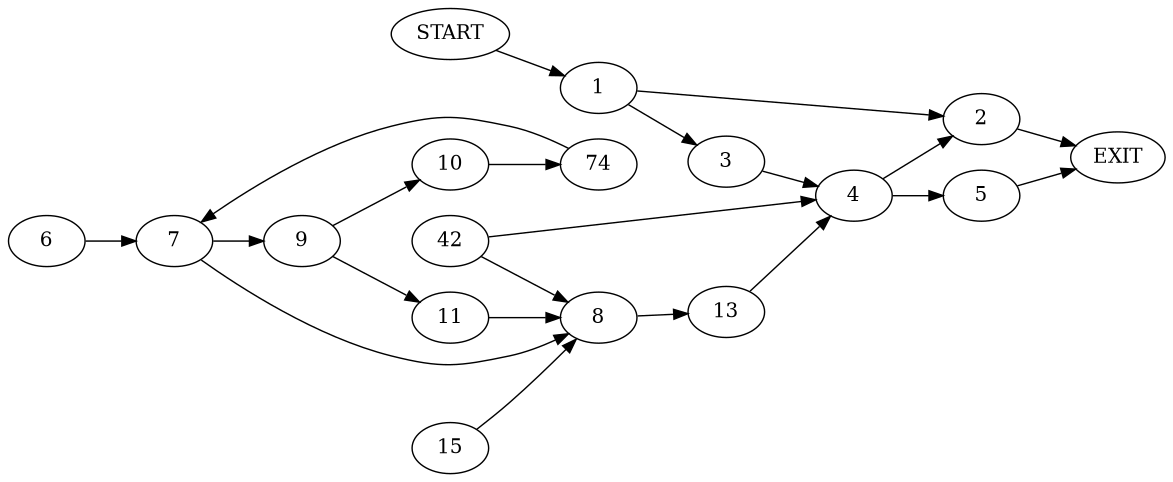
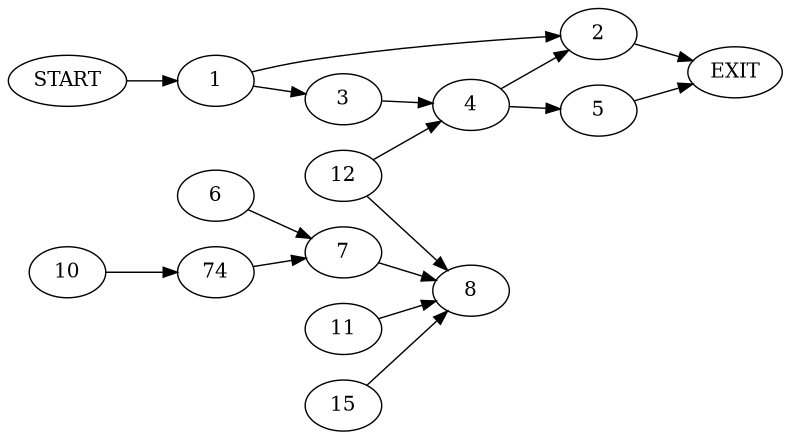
(302, 241) -> none
(450, 241) -> (343, 176)
(726, 312) -> none
